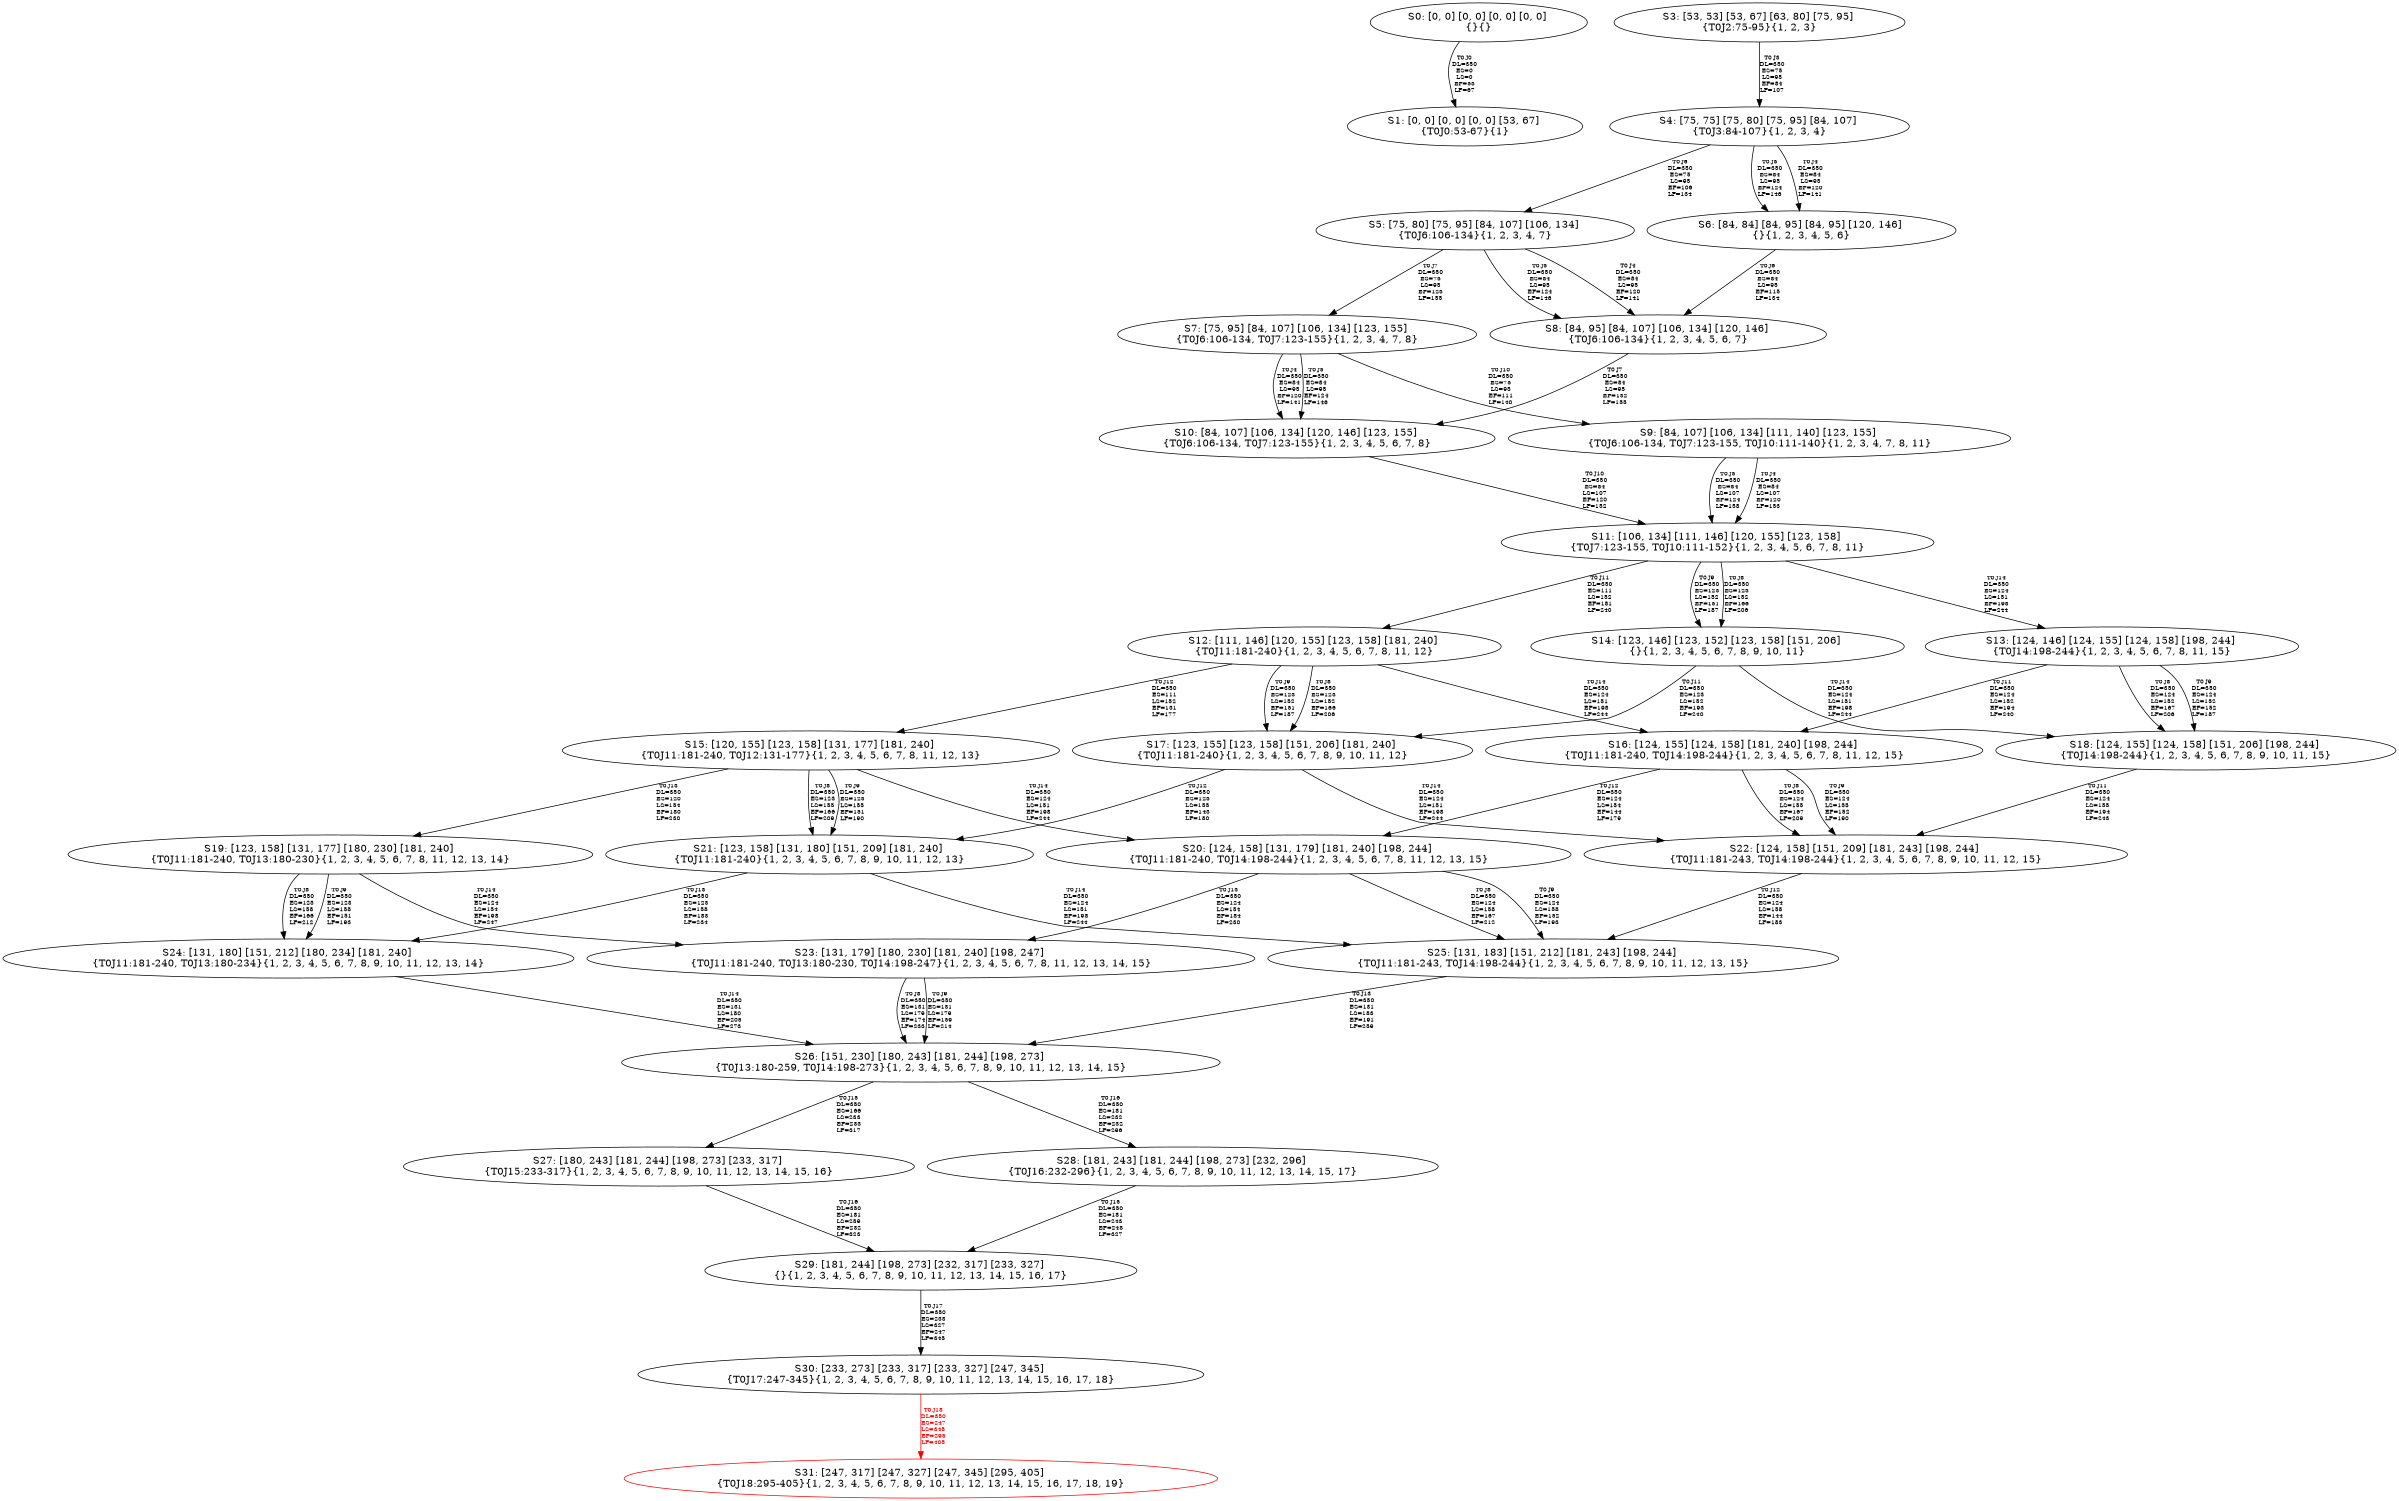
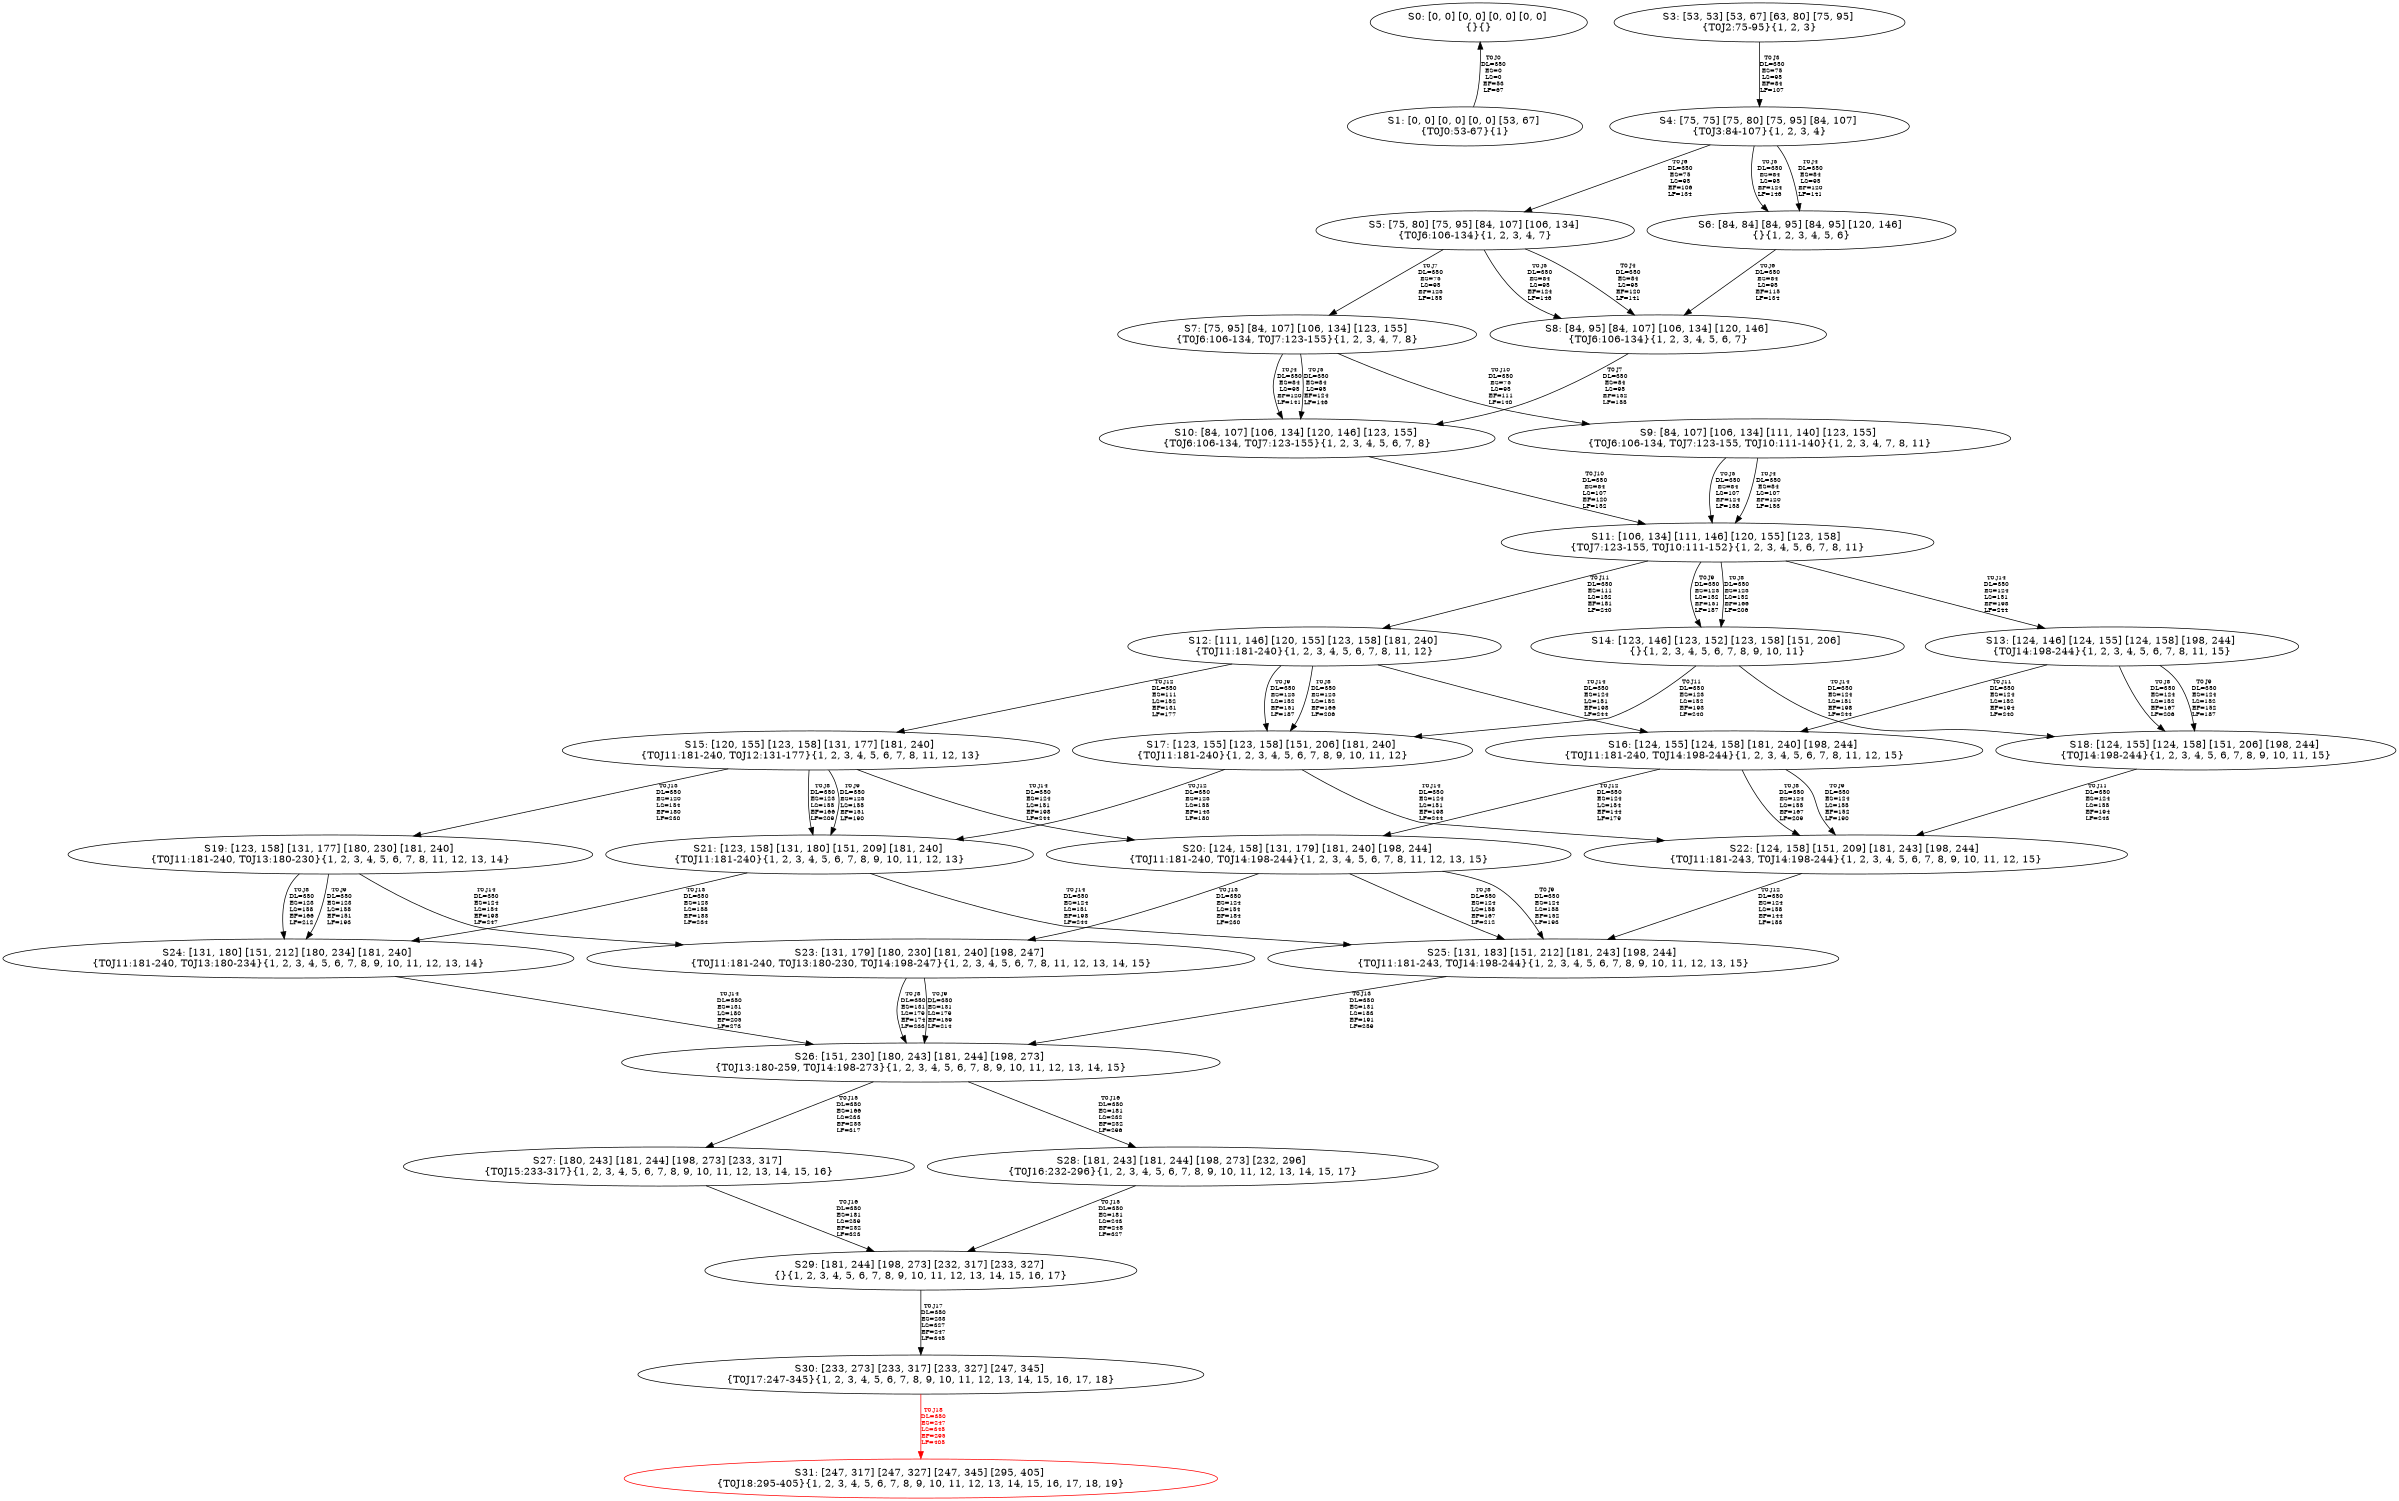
(1448, 70) -> (1479, 78)
